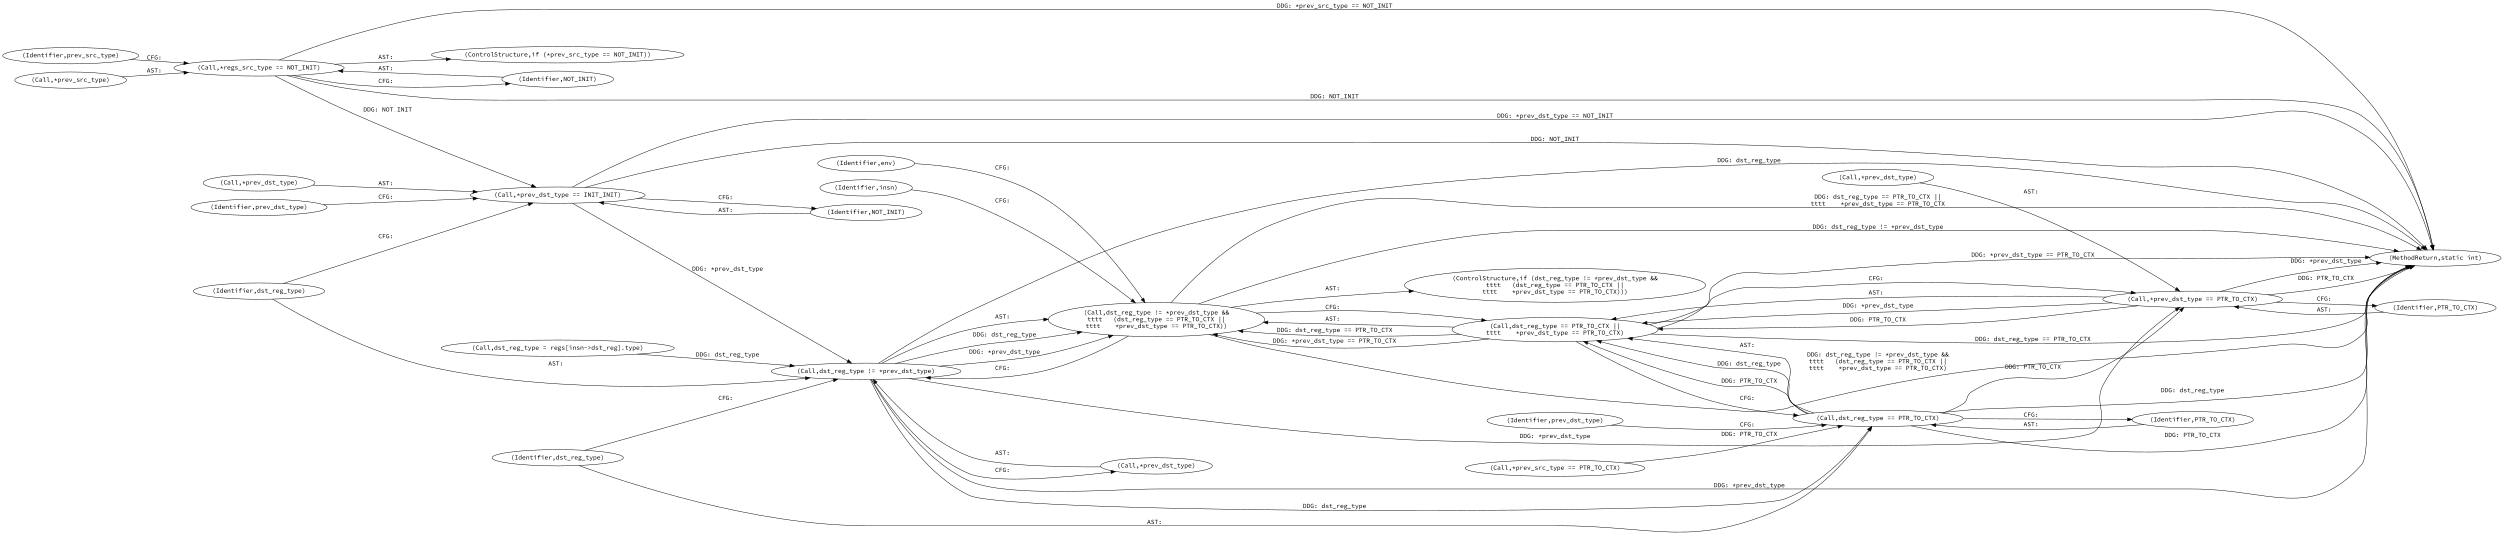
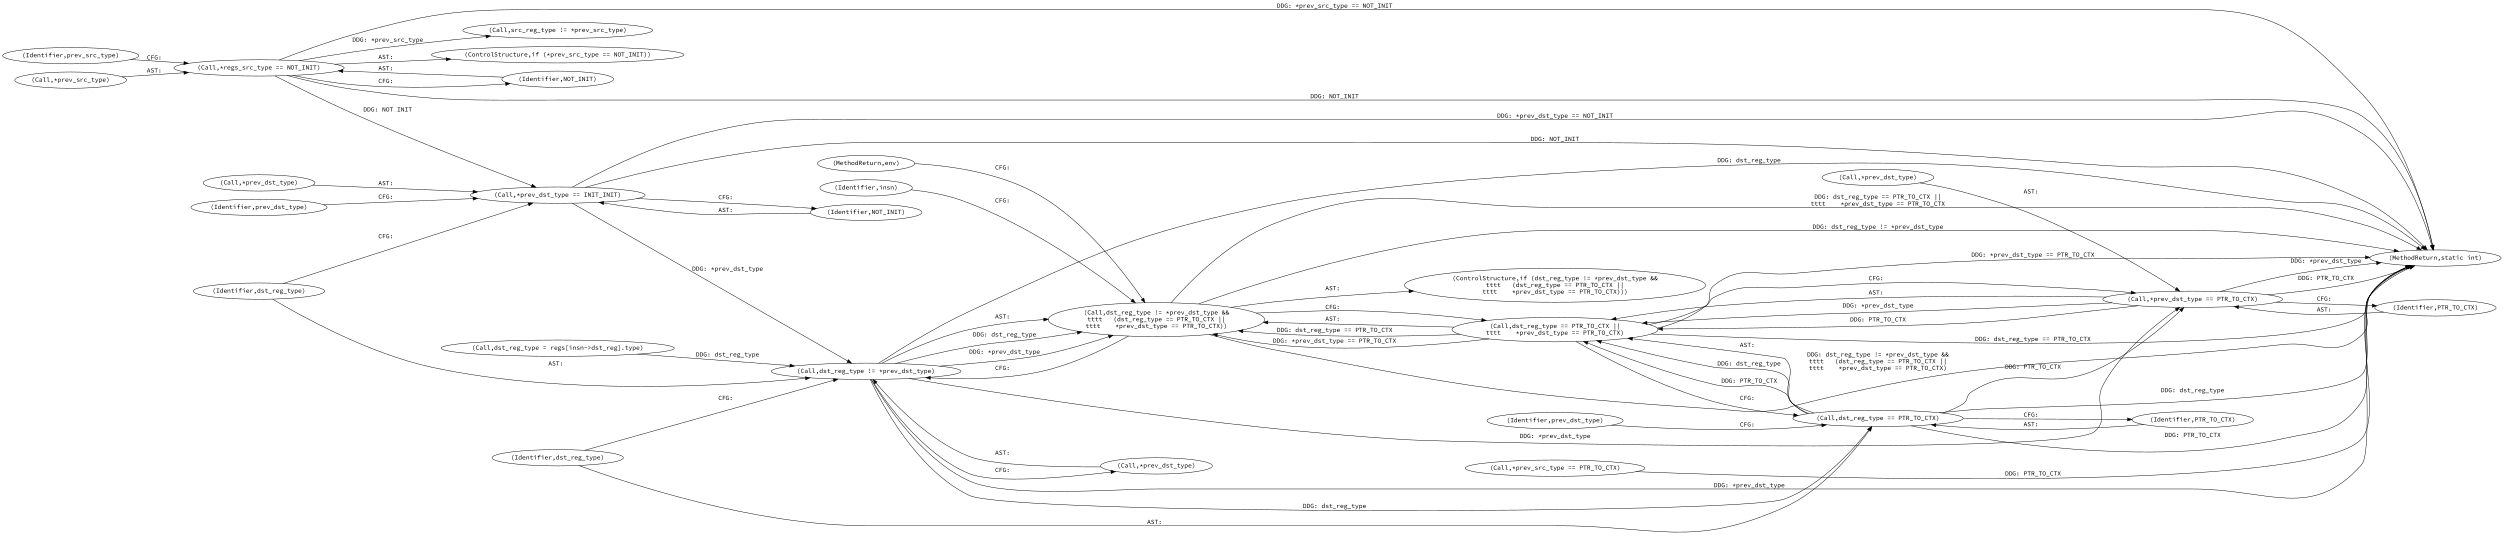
none -> (558, 30)
(866, 163) -> (866, 163)
(1732, 449) -> (2097, 477)
